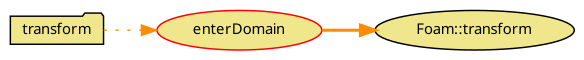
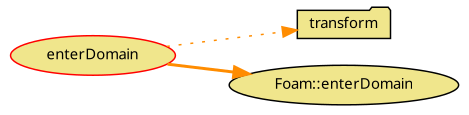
(123, 30) -> (225, 39)
(475, 30) -> (344, 85)
